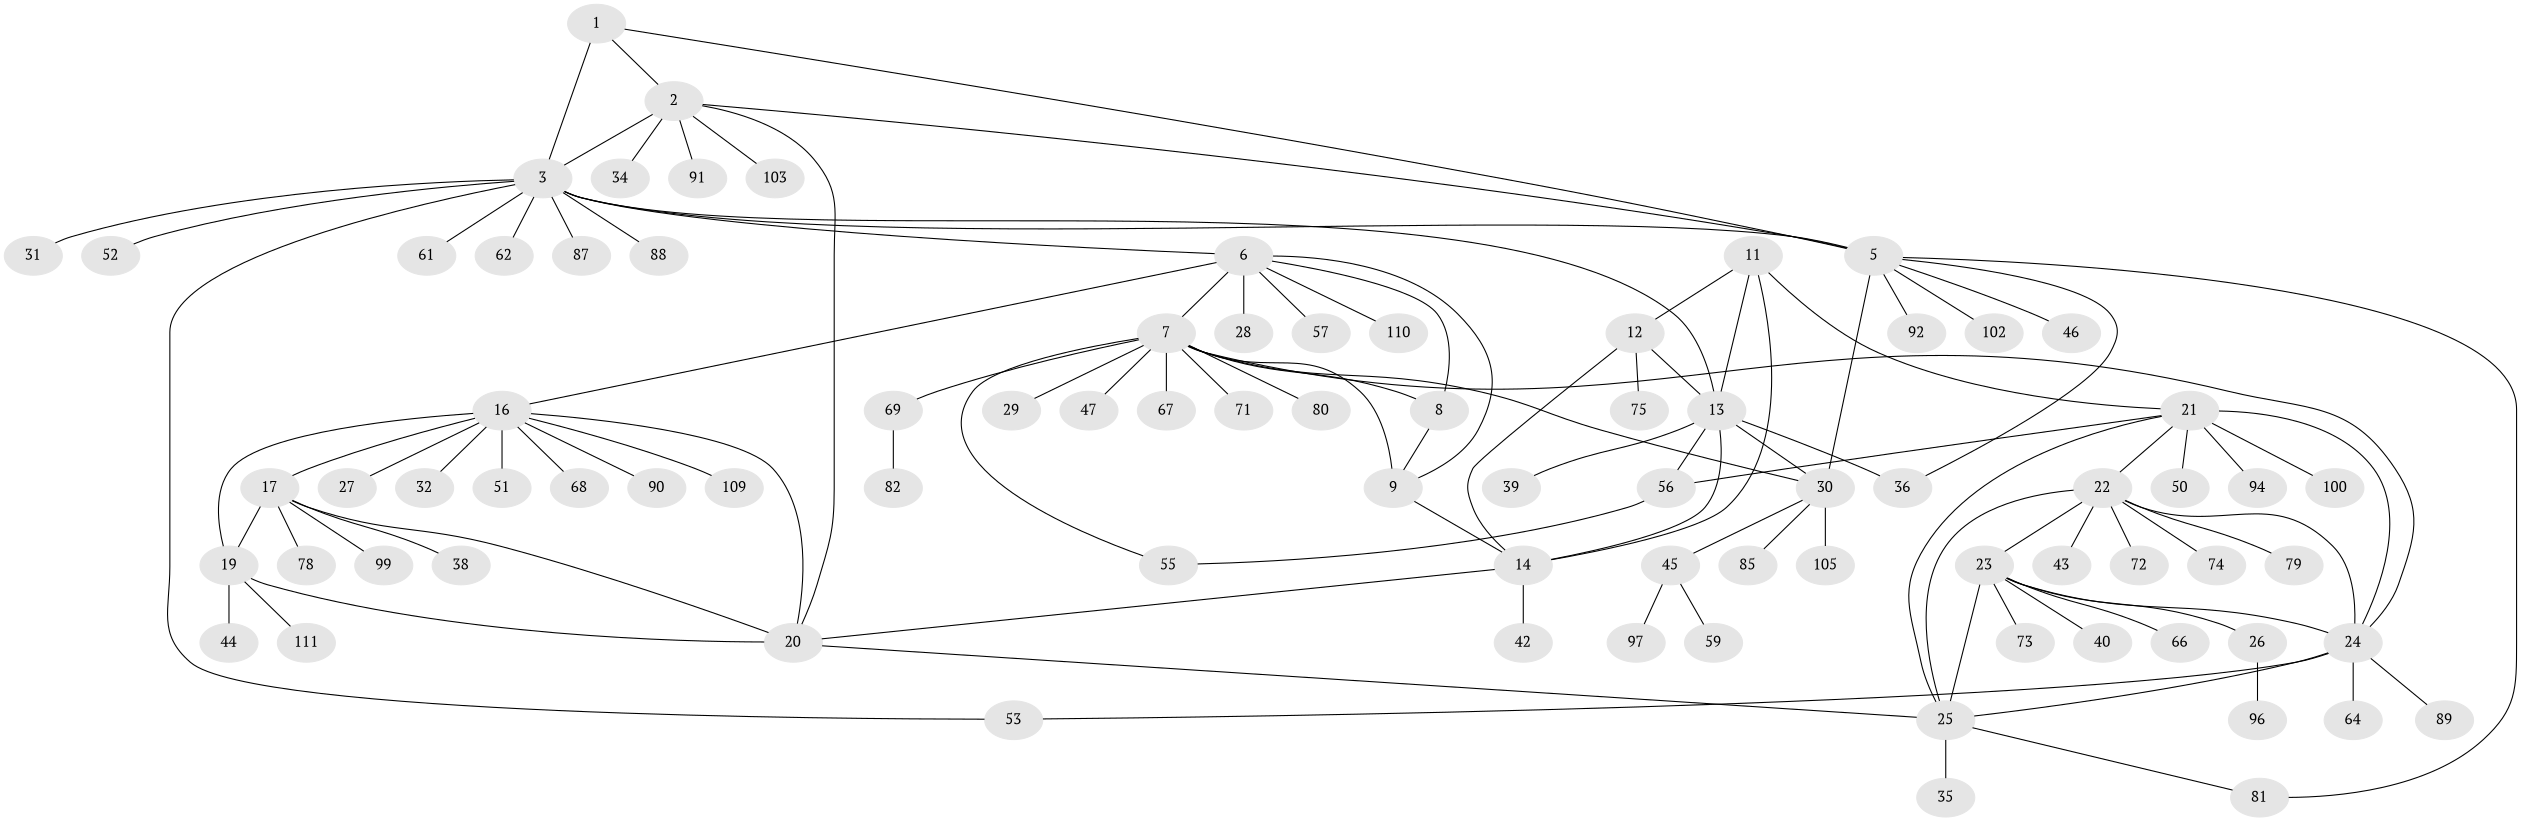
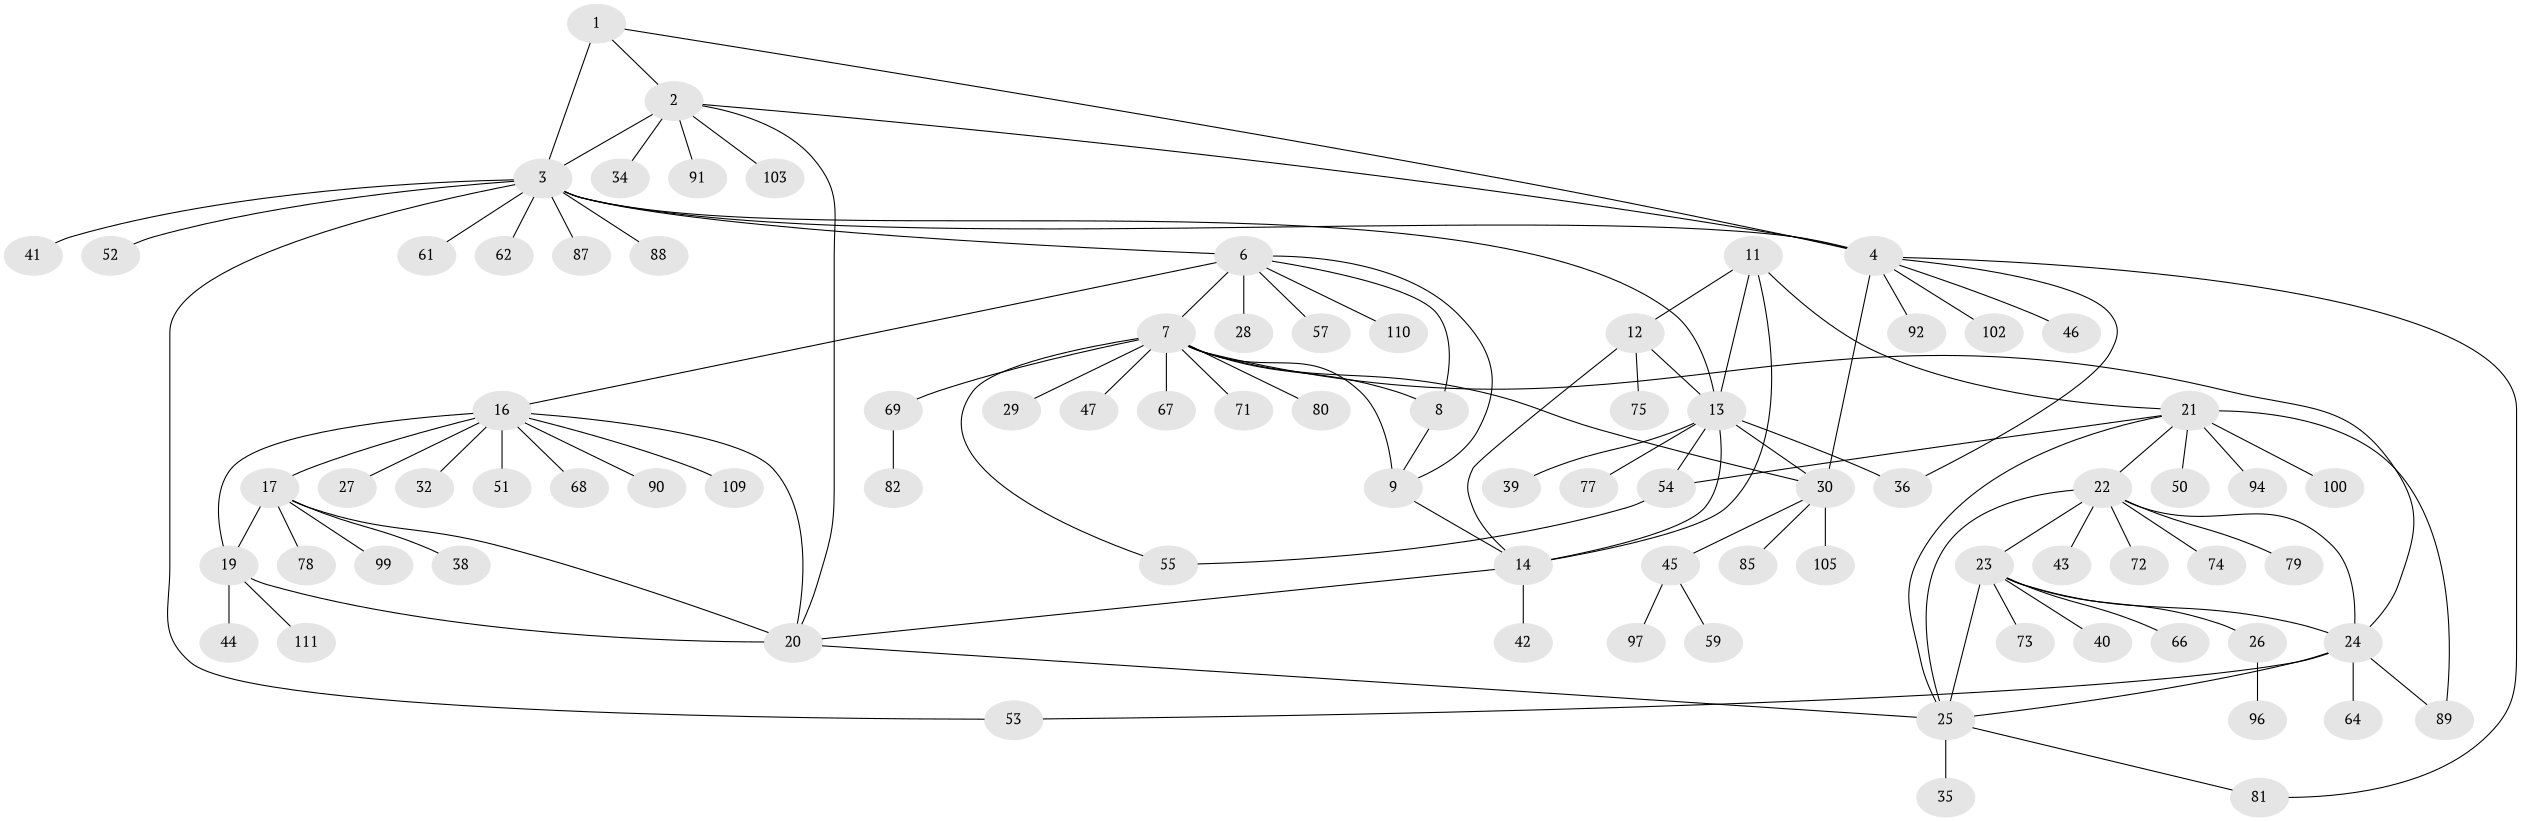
(33, 256) -> (33, 256)
(1874, 256) -> (1874, 256)
(2371, 466) -> (2422, 510)
none -> (1589, 488)
(1666, 488) -> (1666, 488)
